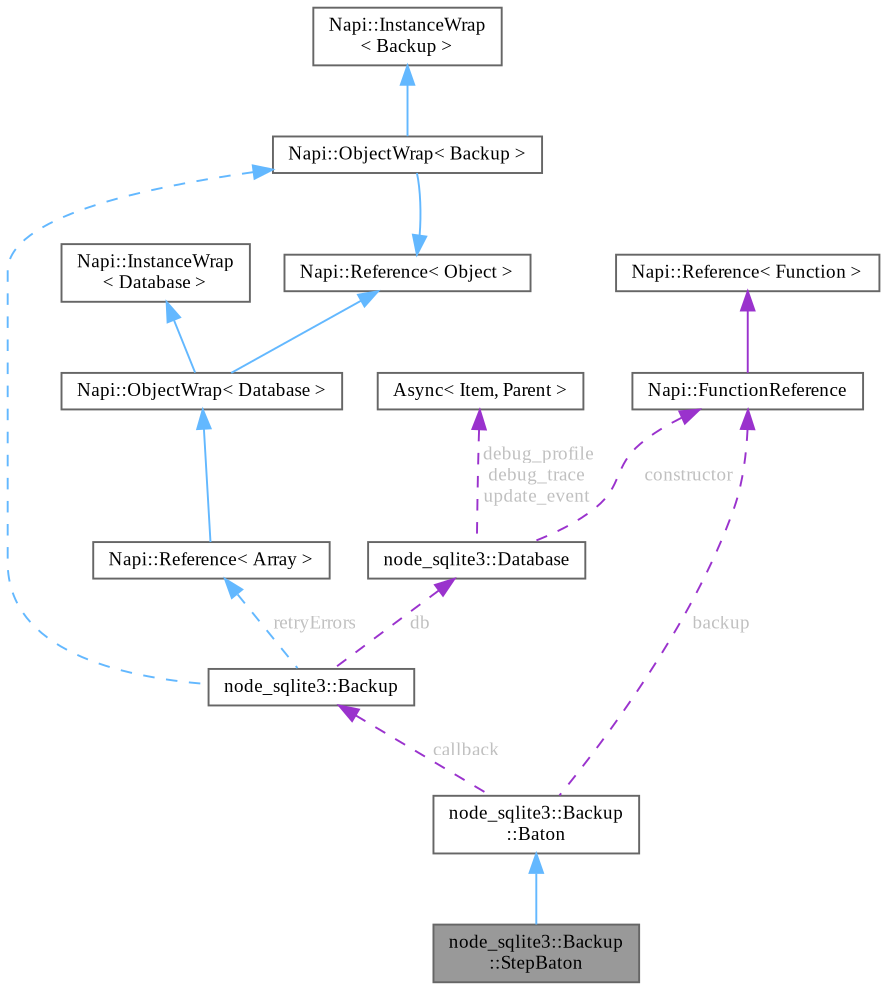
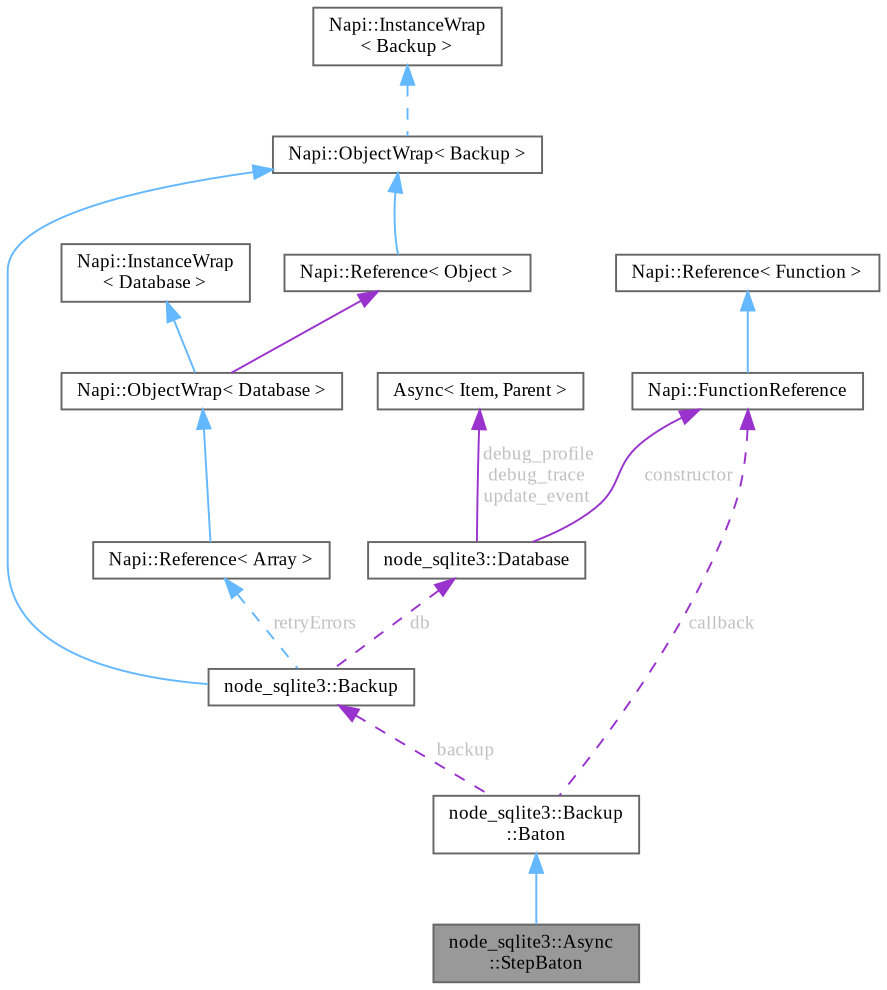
(408, 111) -> (408, 111)
(420, 204) -> (395, 224)
(296, 337) -> (296, 337)
(748, 342) -> (748, 342)
(8, 407) -> (8, 407)
(478, 486) -> (478, 486)
(613, 486) -> (613, 486)
(720, 624) -> (720, 624)
(464, 751) -> (464, 751)
(536, 953) -> (536, 953)
